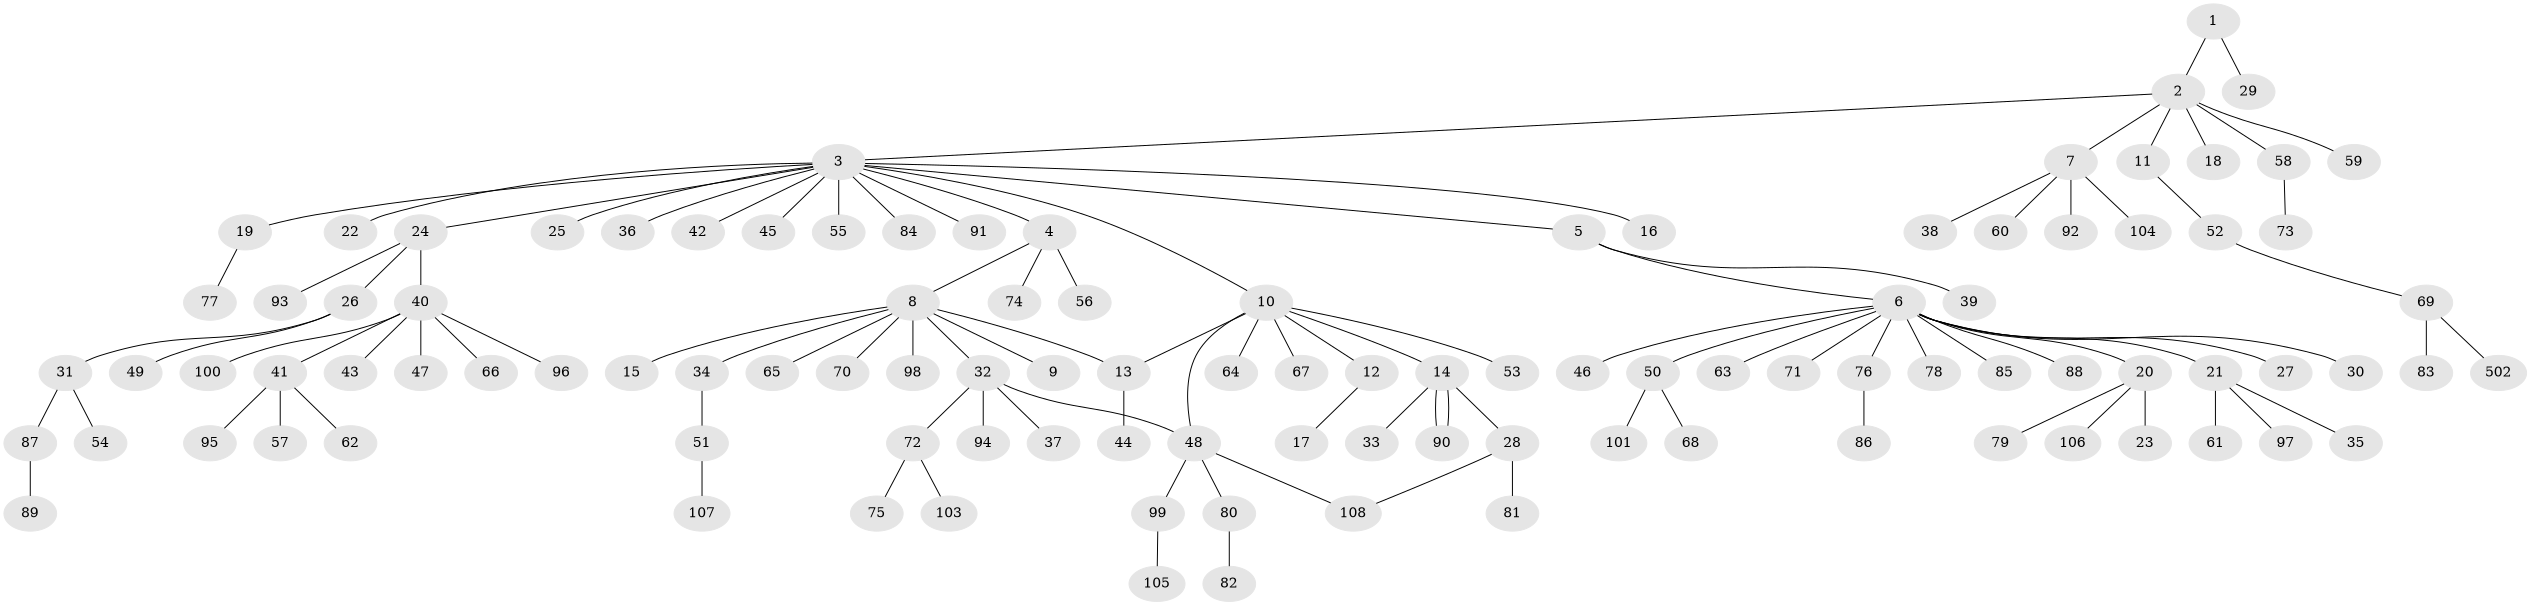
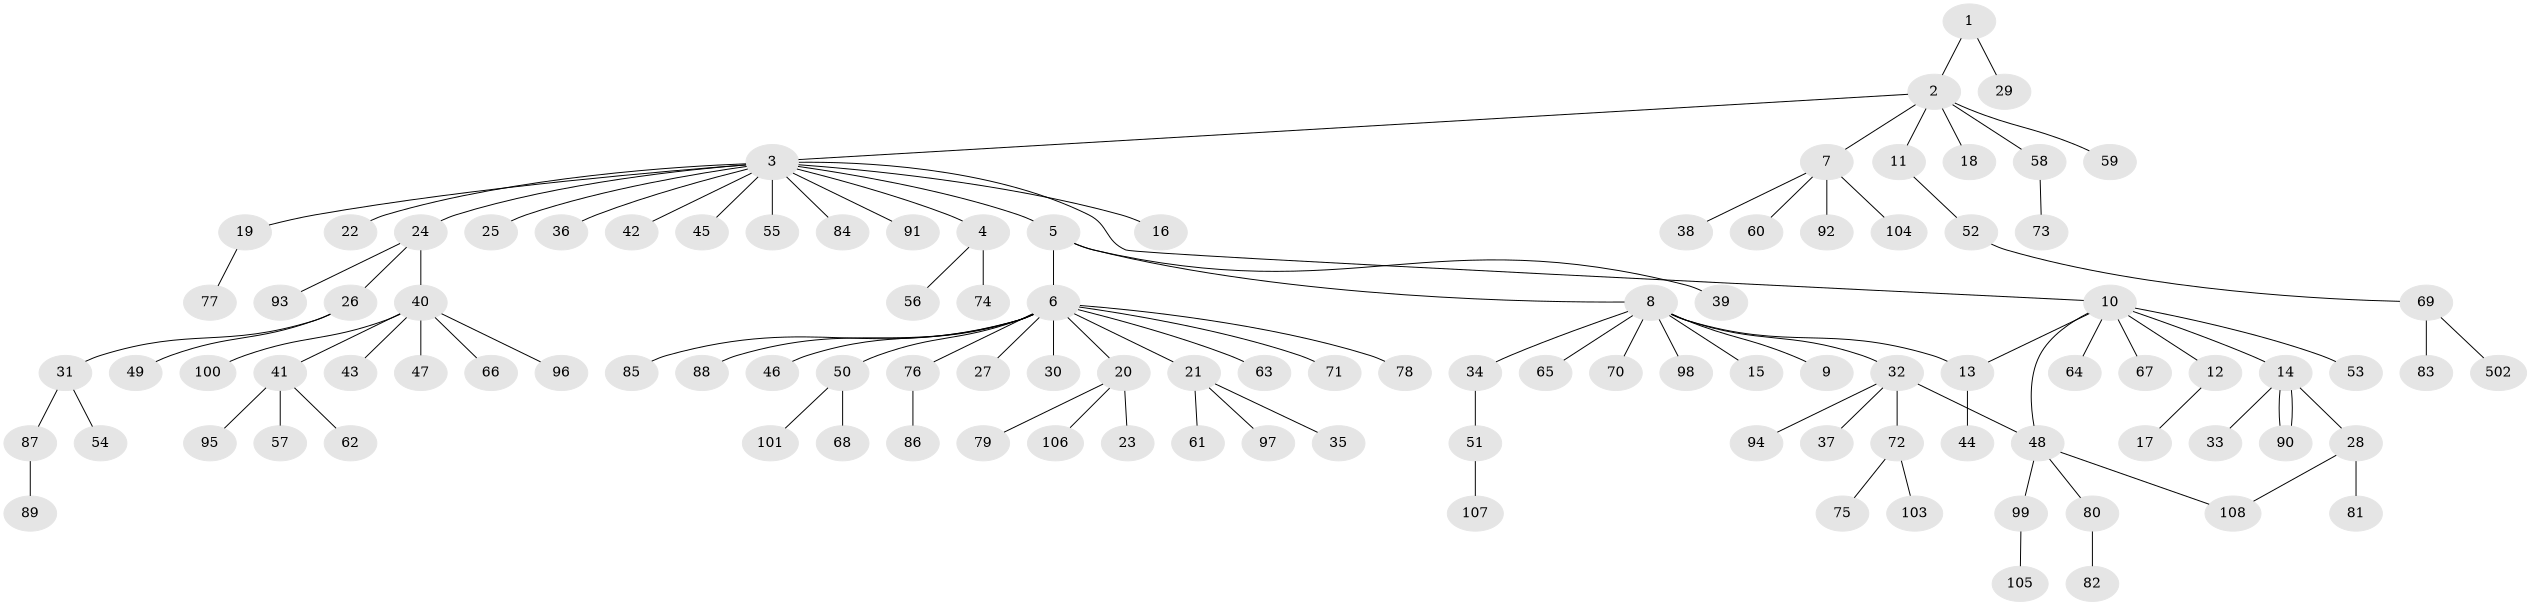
(981, 267) -> (1347, 290)
